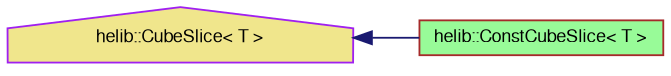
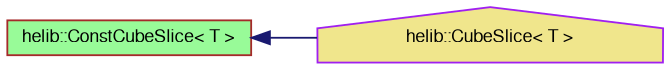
(396, 38) -> (294, 38)
